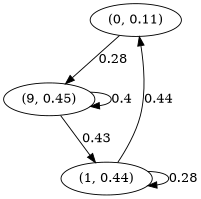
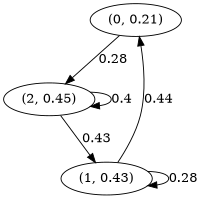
(136, 20) -> (136, 20)
(49, 99) -> (49, 99)
(107, 179) -> (107, 179)
